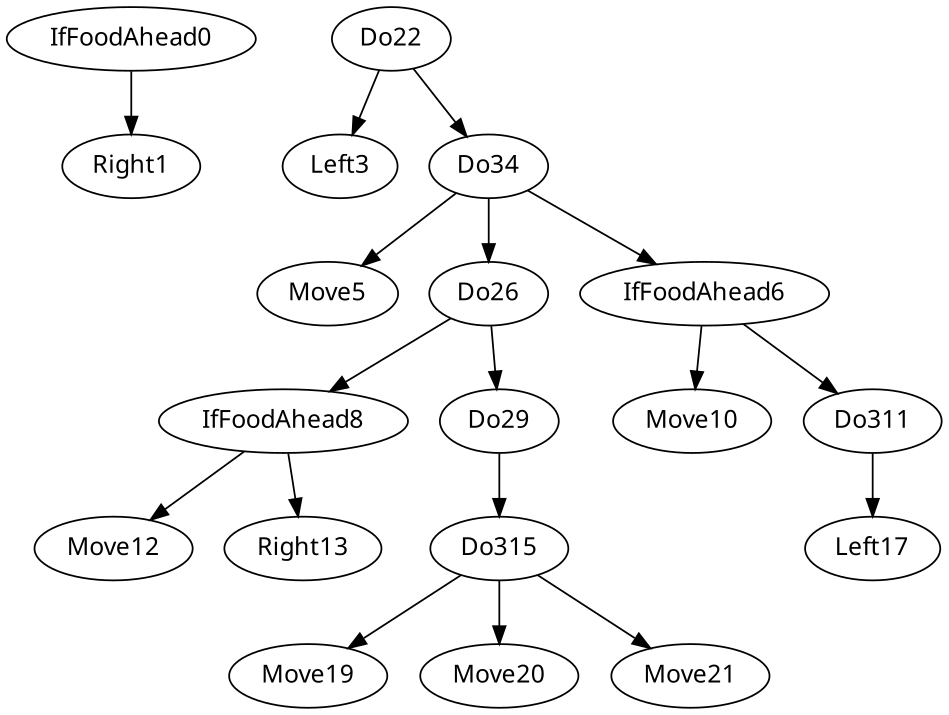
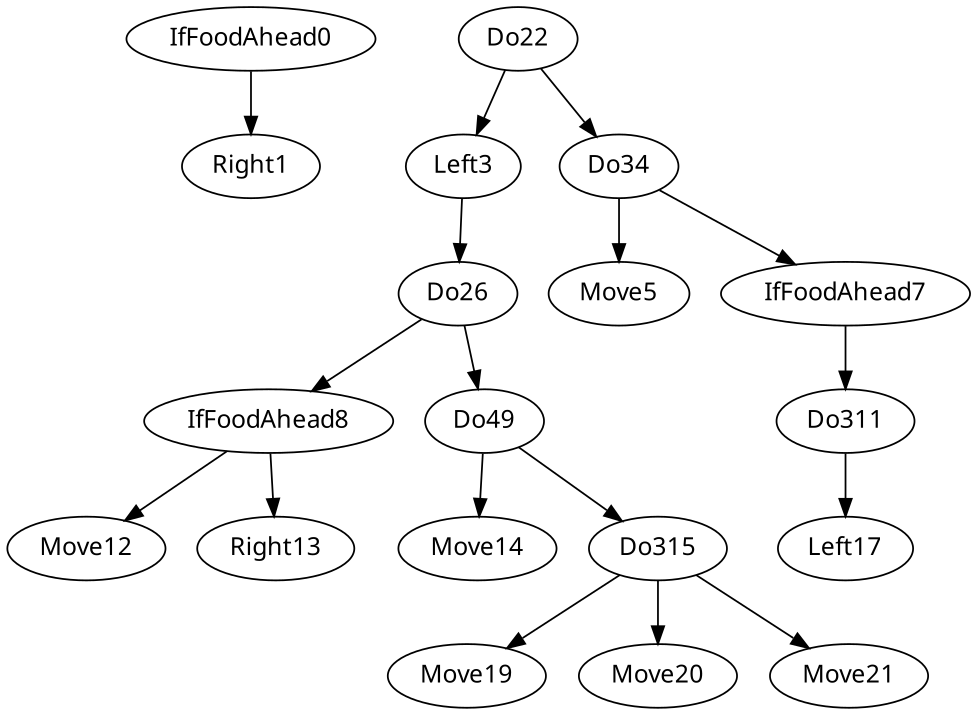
(489, 221) -> (461, 221)
(705, 294) -> (846, 294)
(499, 421) -> (485, 421)
(692, 421) -> none
none -> (477, 549)
